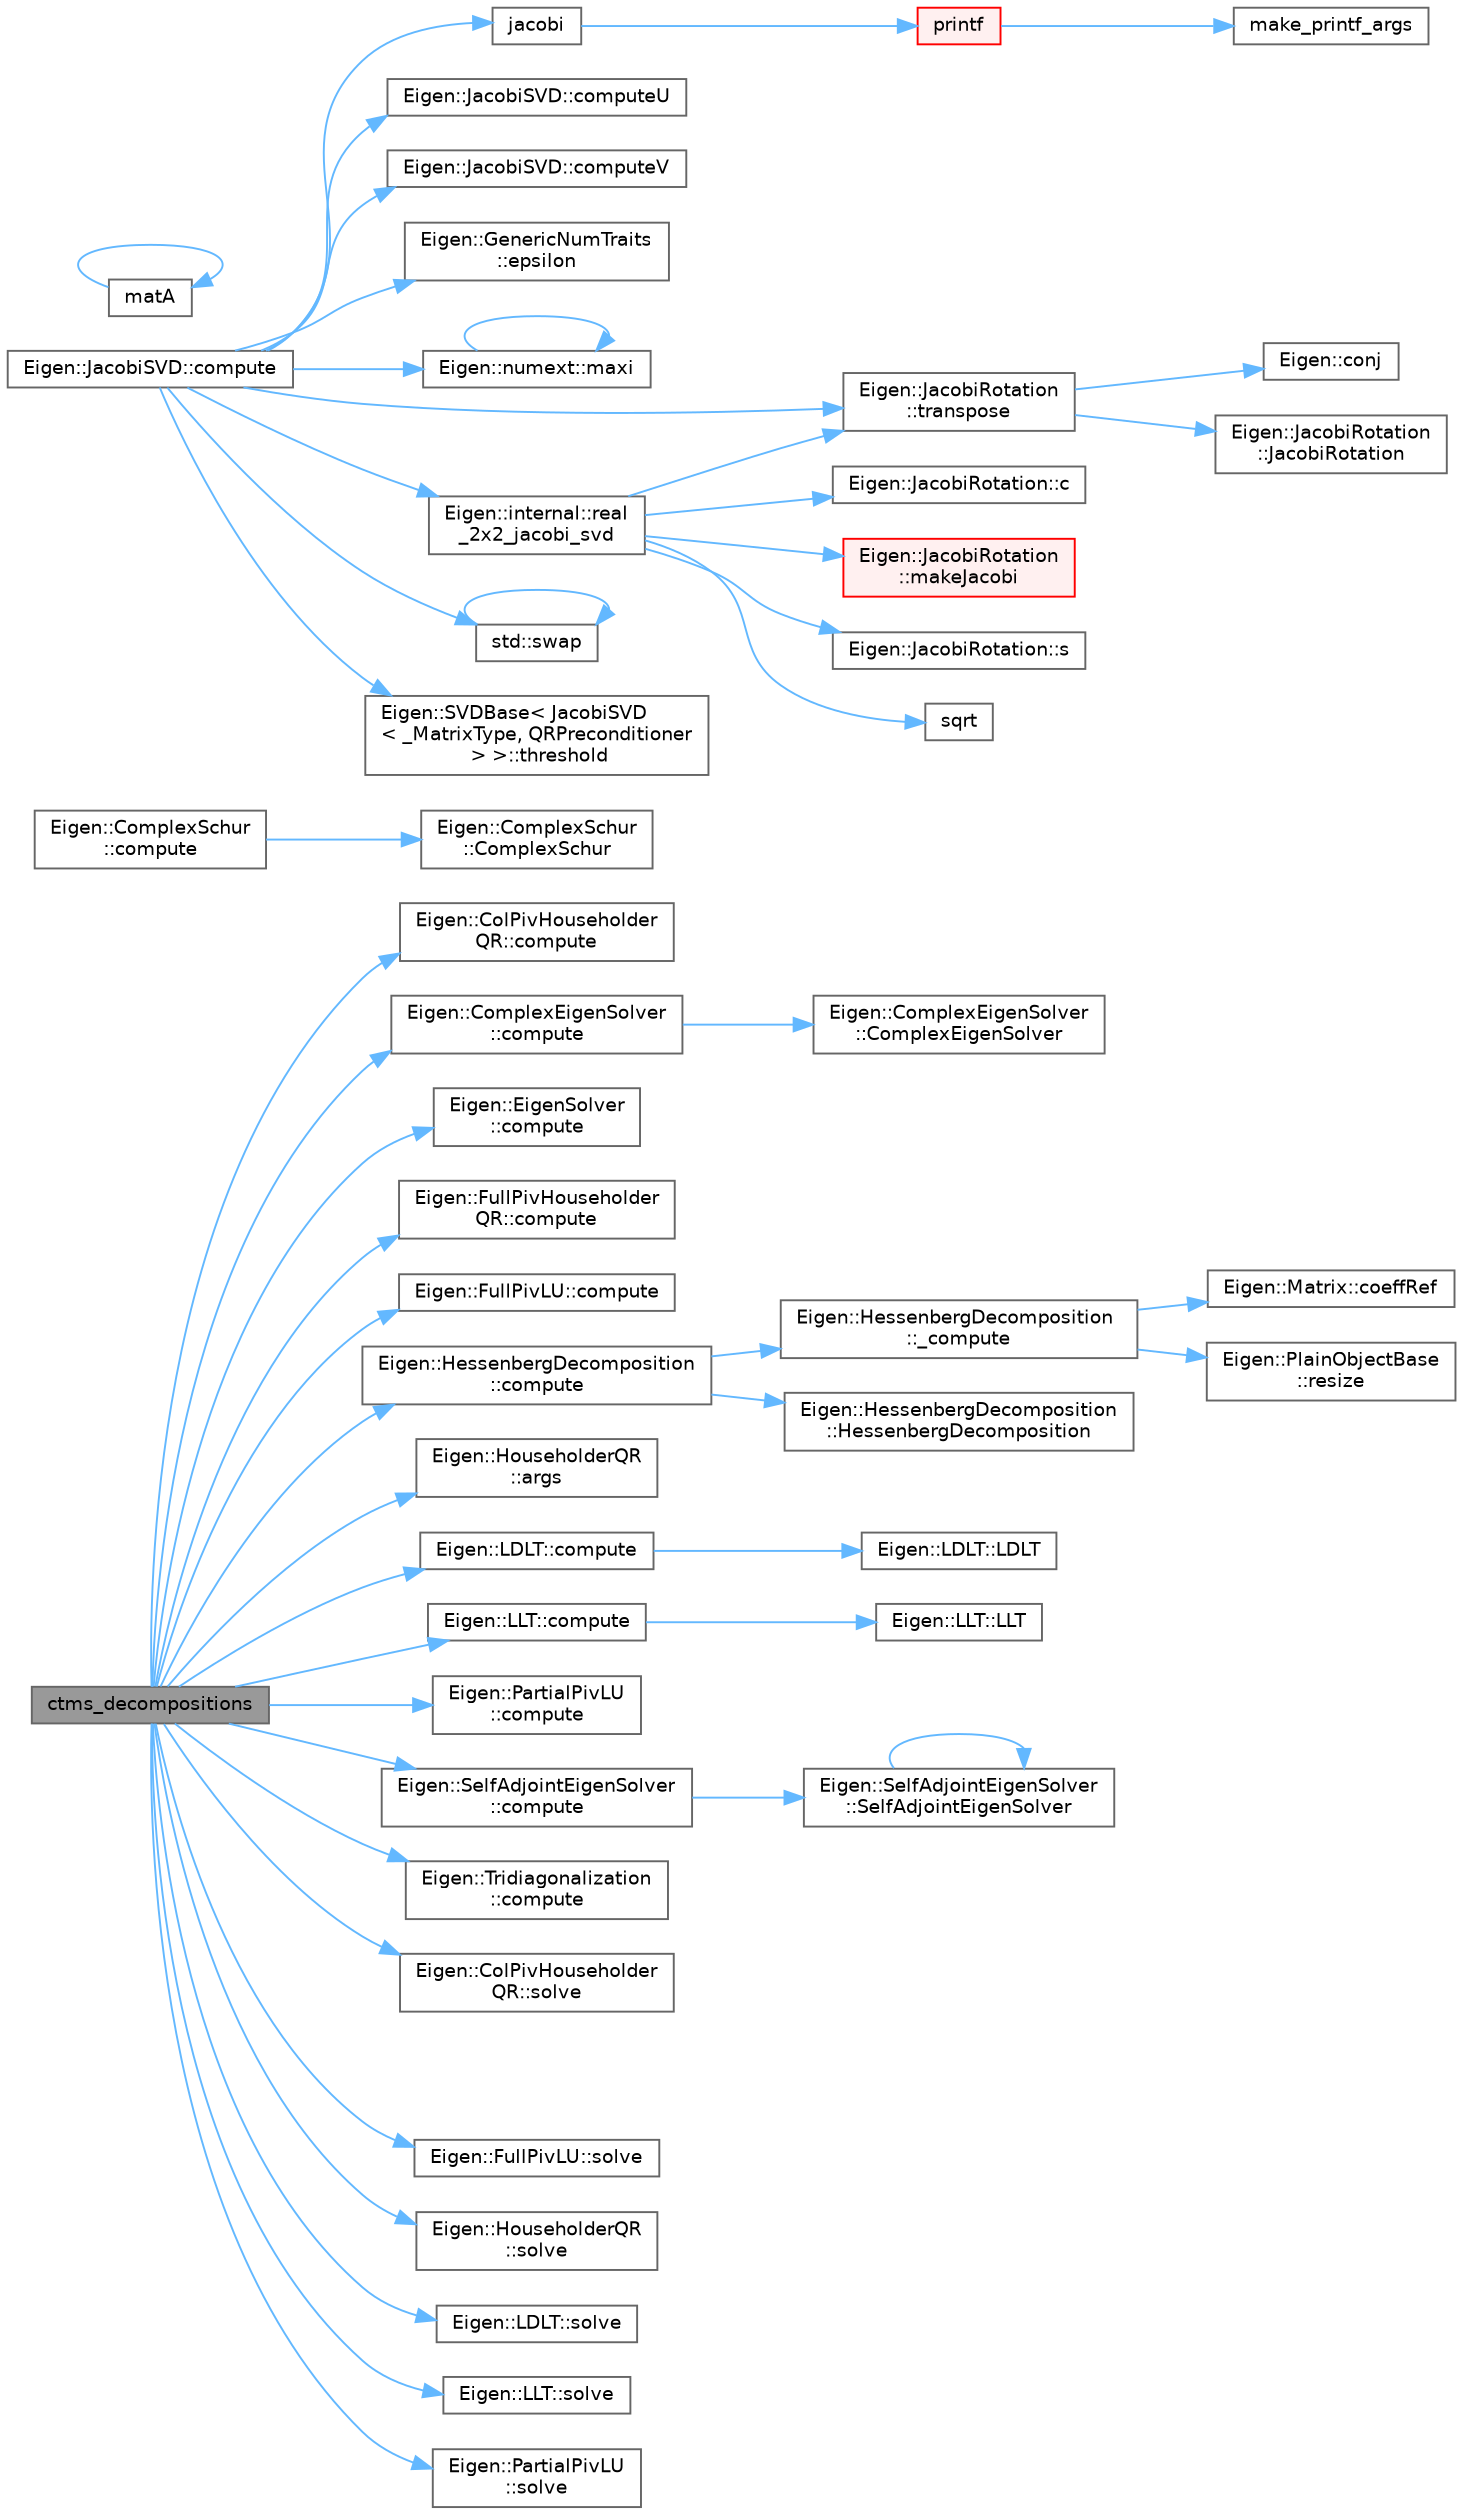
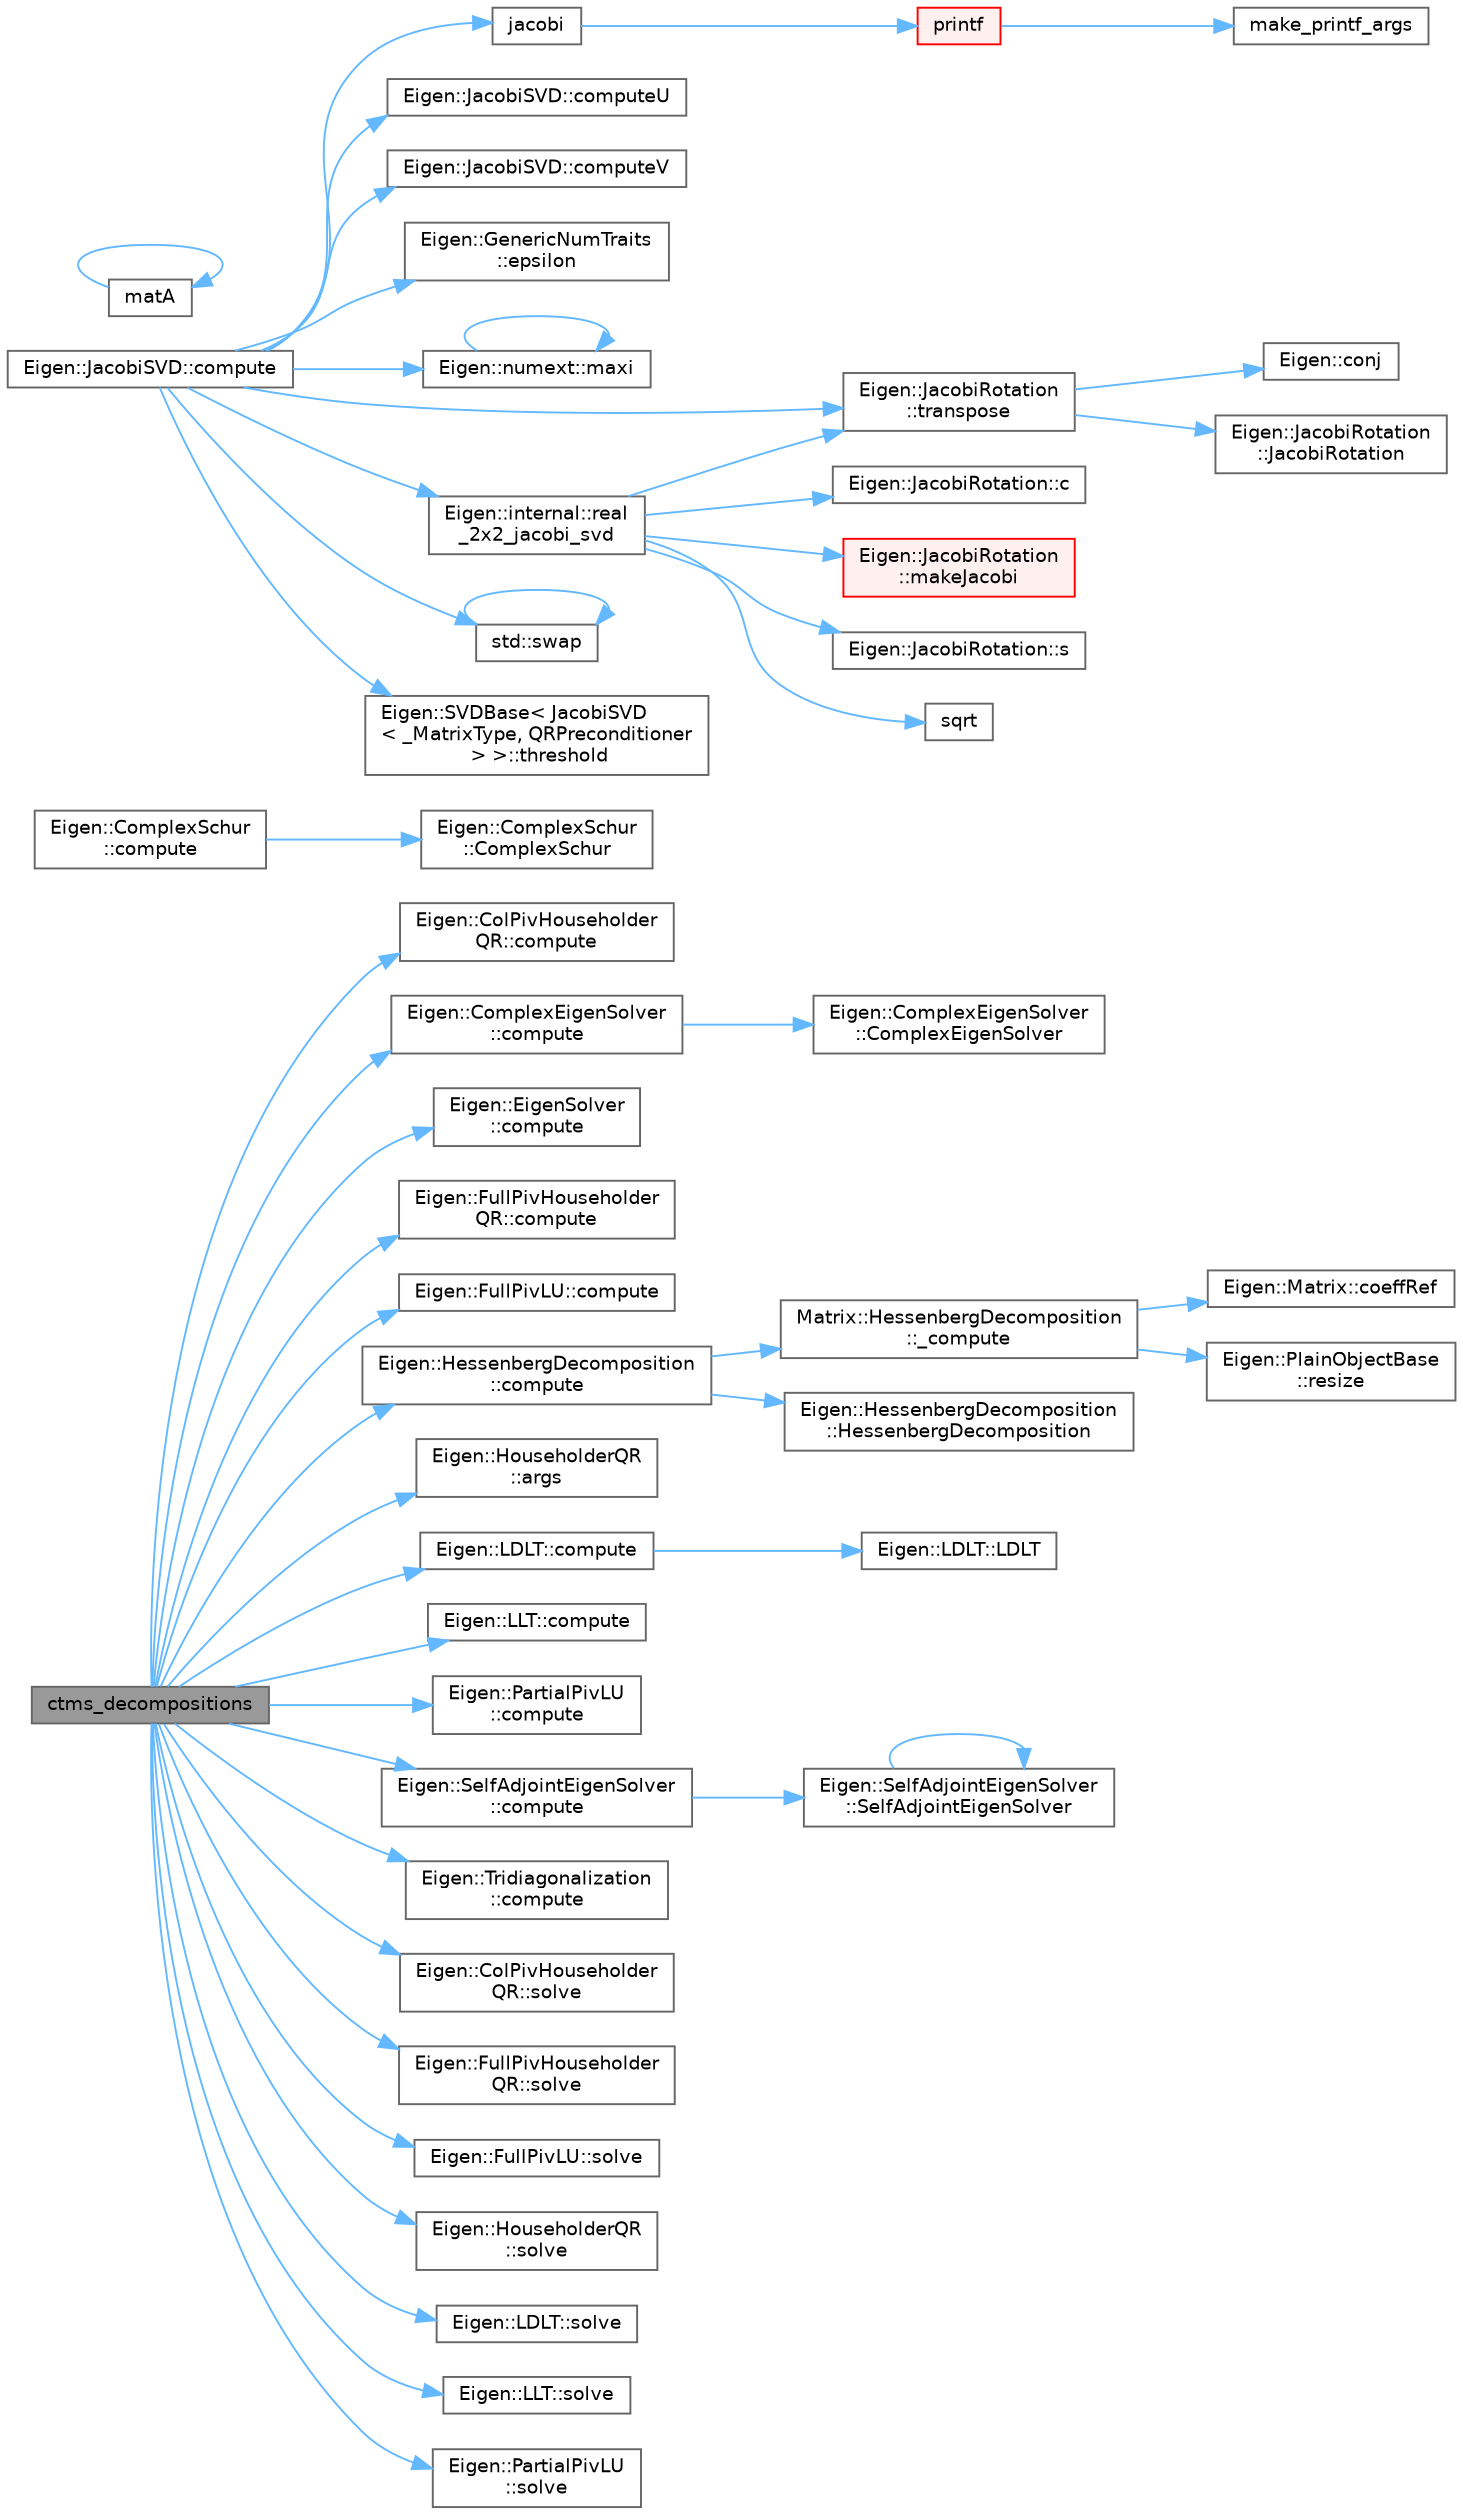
(959, 1329) -> (959, 1329)
(959, 1622) -> none
none -> (537, 2075)
